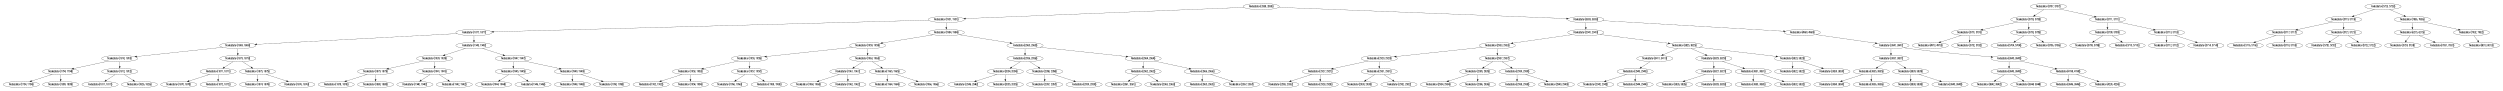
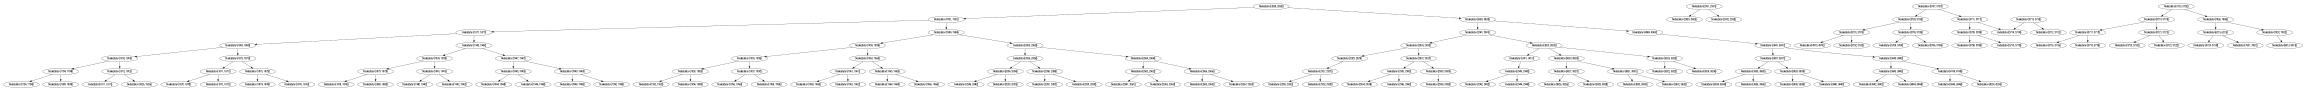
(2136, 26) -> (1989, 26)
(1379, 64) -> none
(1556, 84) -> none
